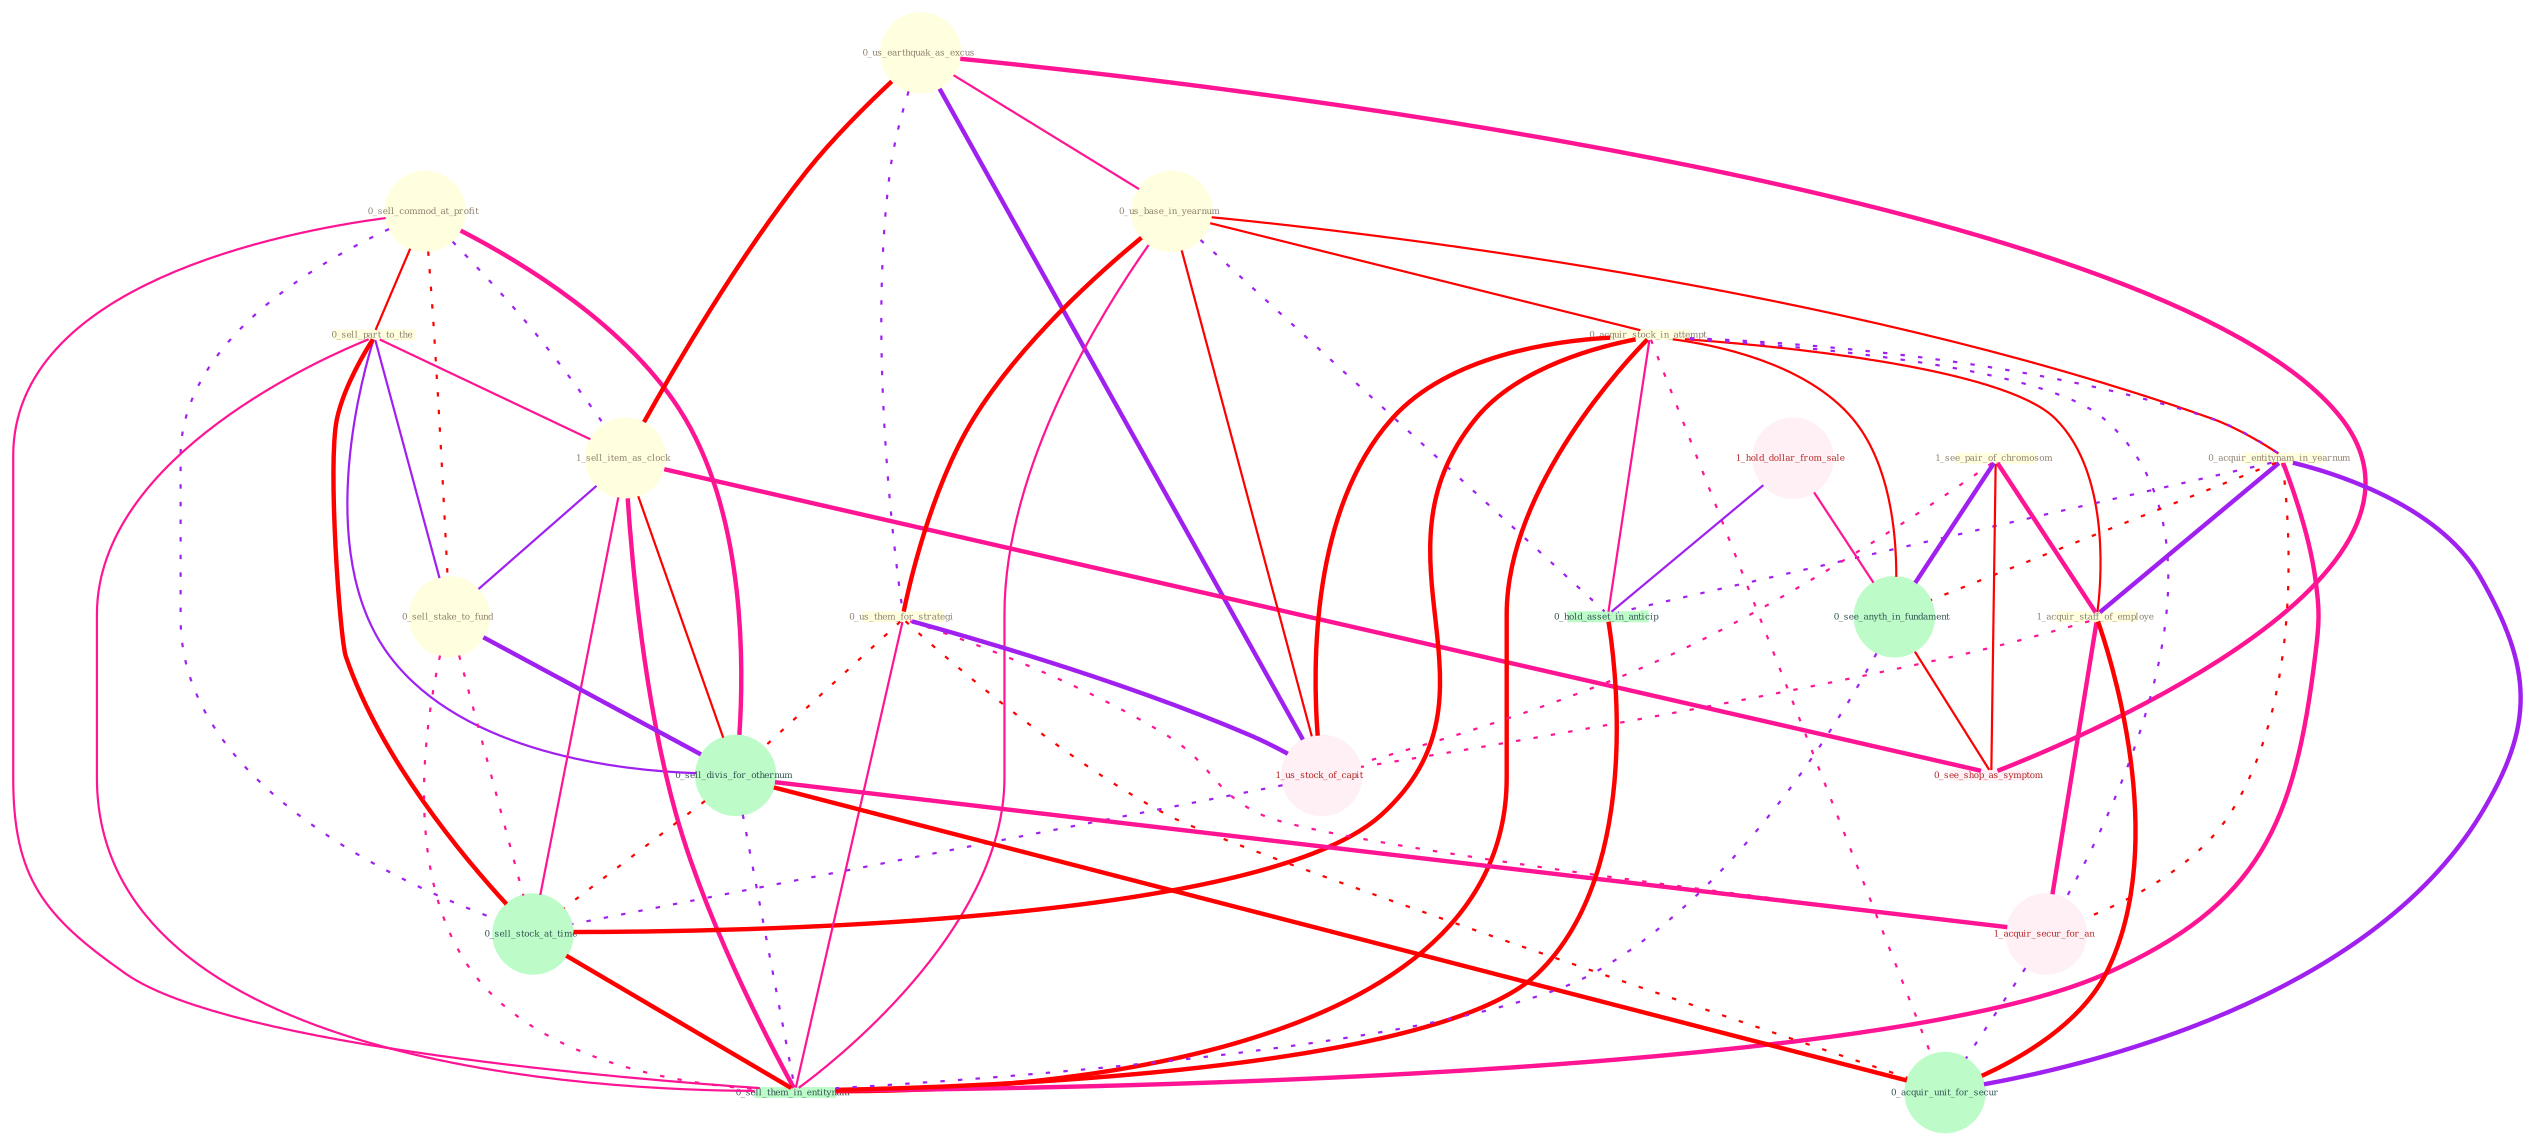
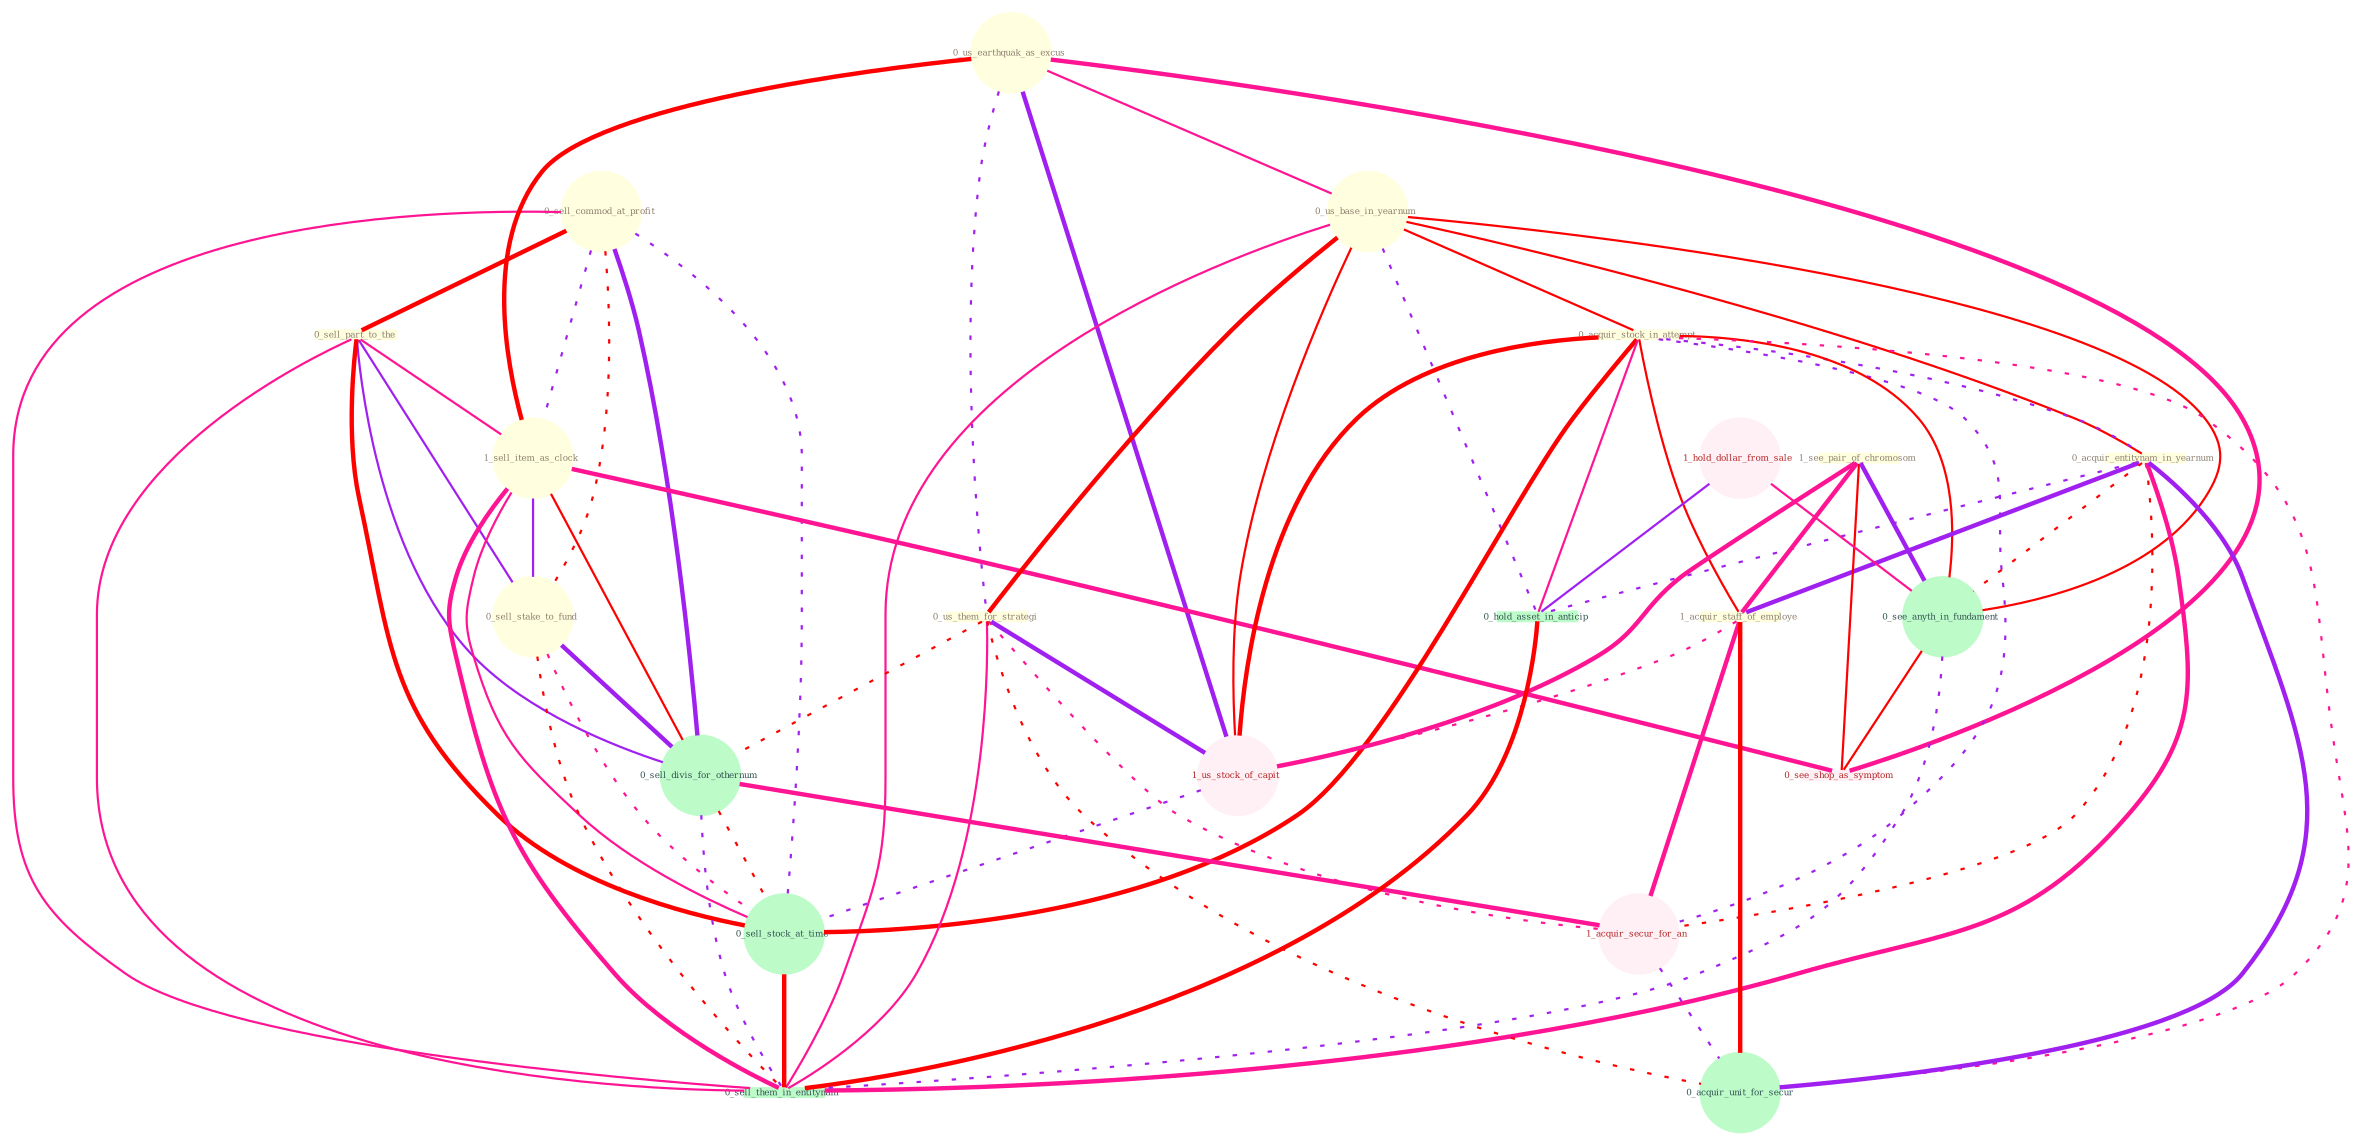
(393, 289) -> (464, 281)
none -> (1987, 313)
(692, 432) -> (664, 466)
(1691, 645) -> (1590, 660)
(1463, 902) -> none
(1340, 934) -> none
(469, 967) -> (636, 913)
